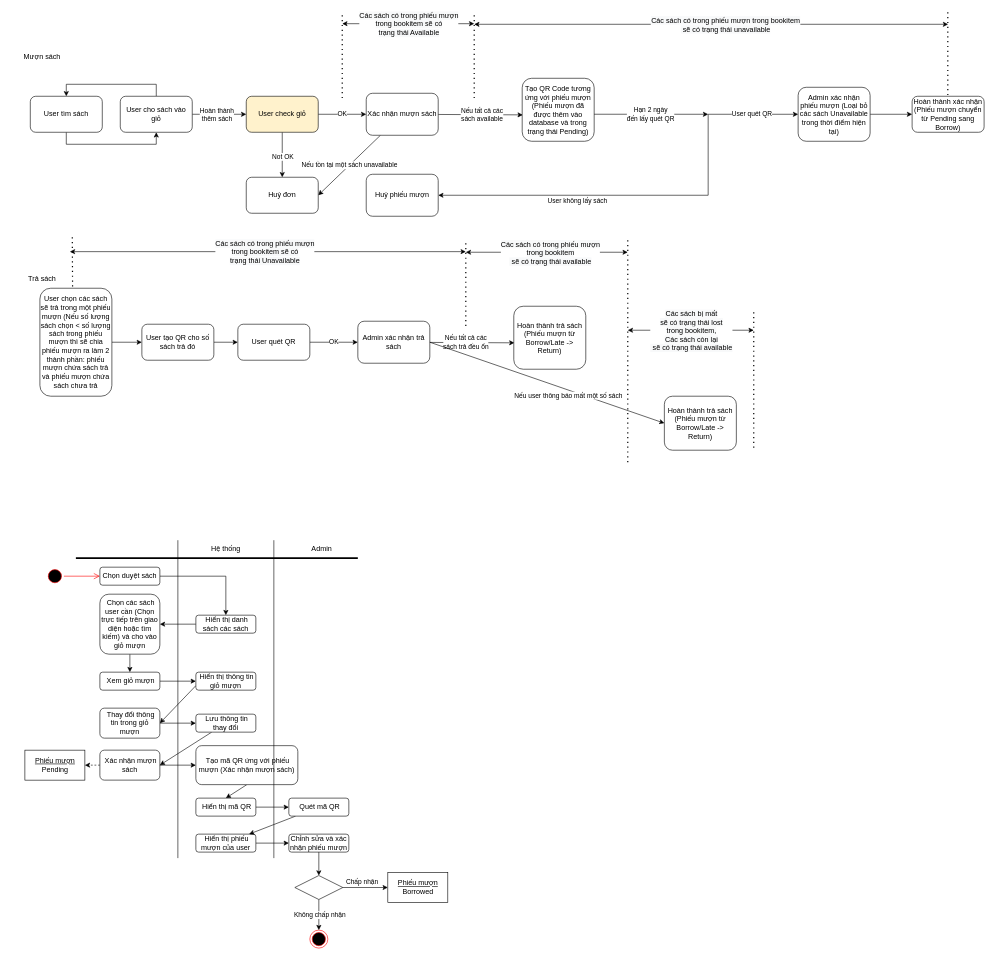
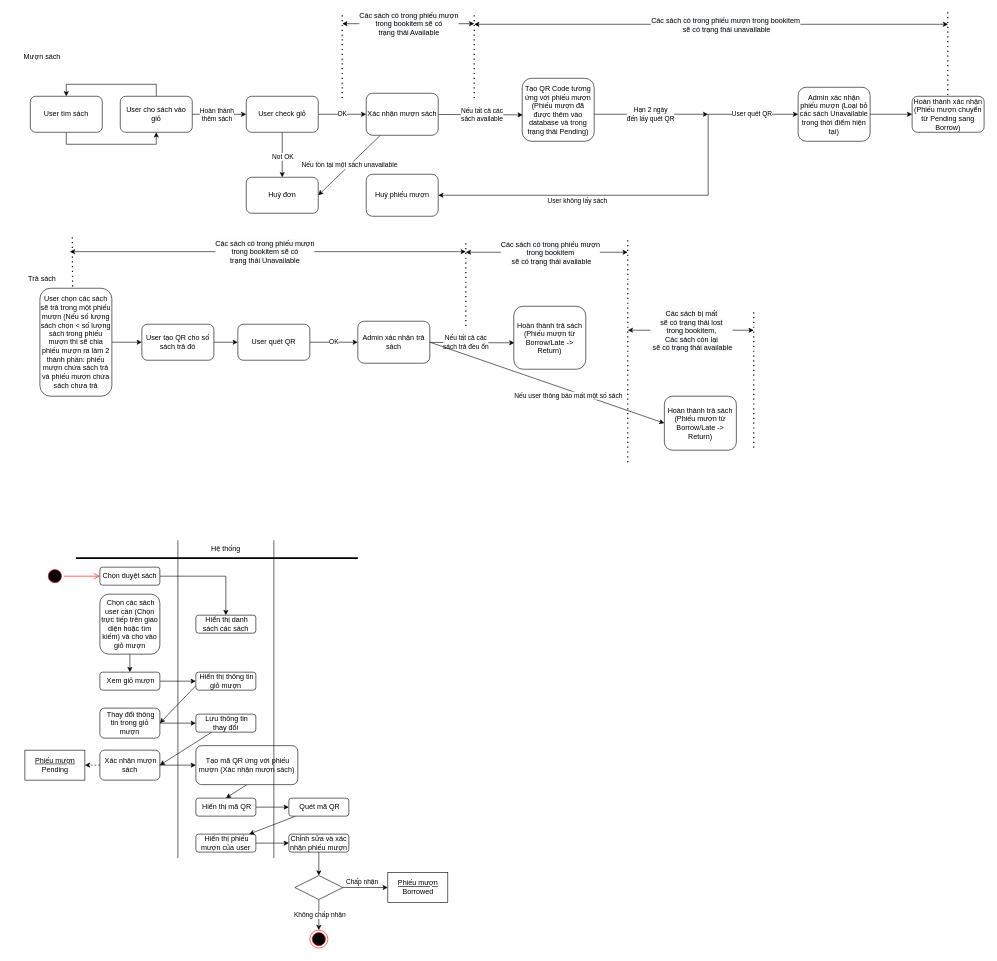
(282, 114) -> (282, 114)
(322, 549) -> none
(165, 624) -> none
